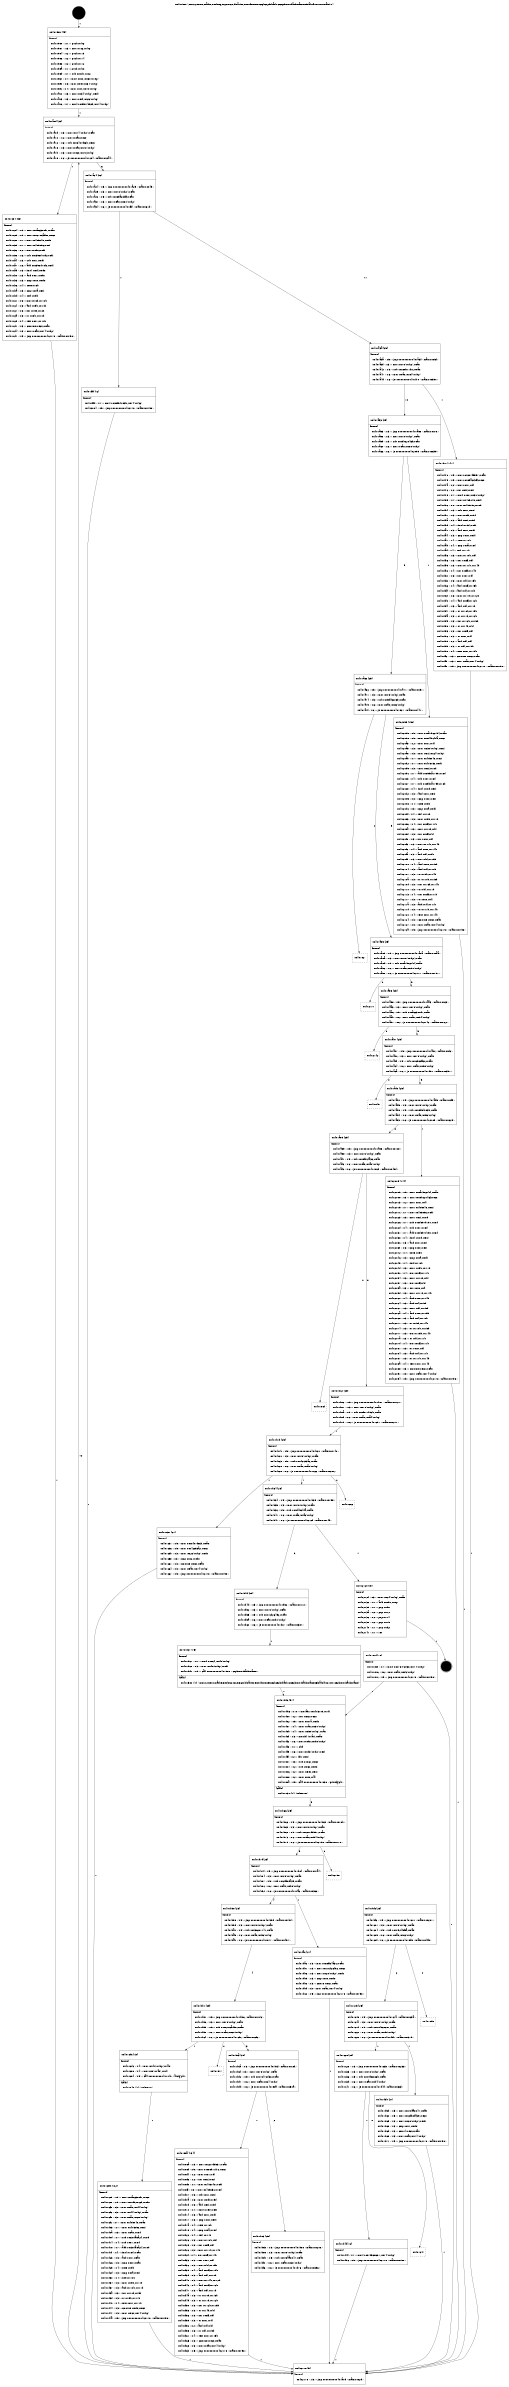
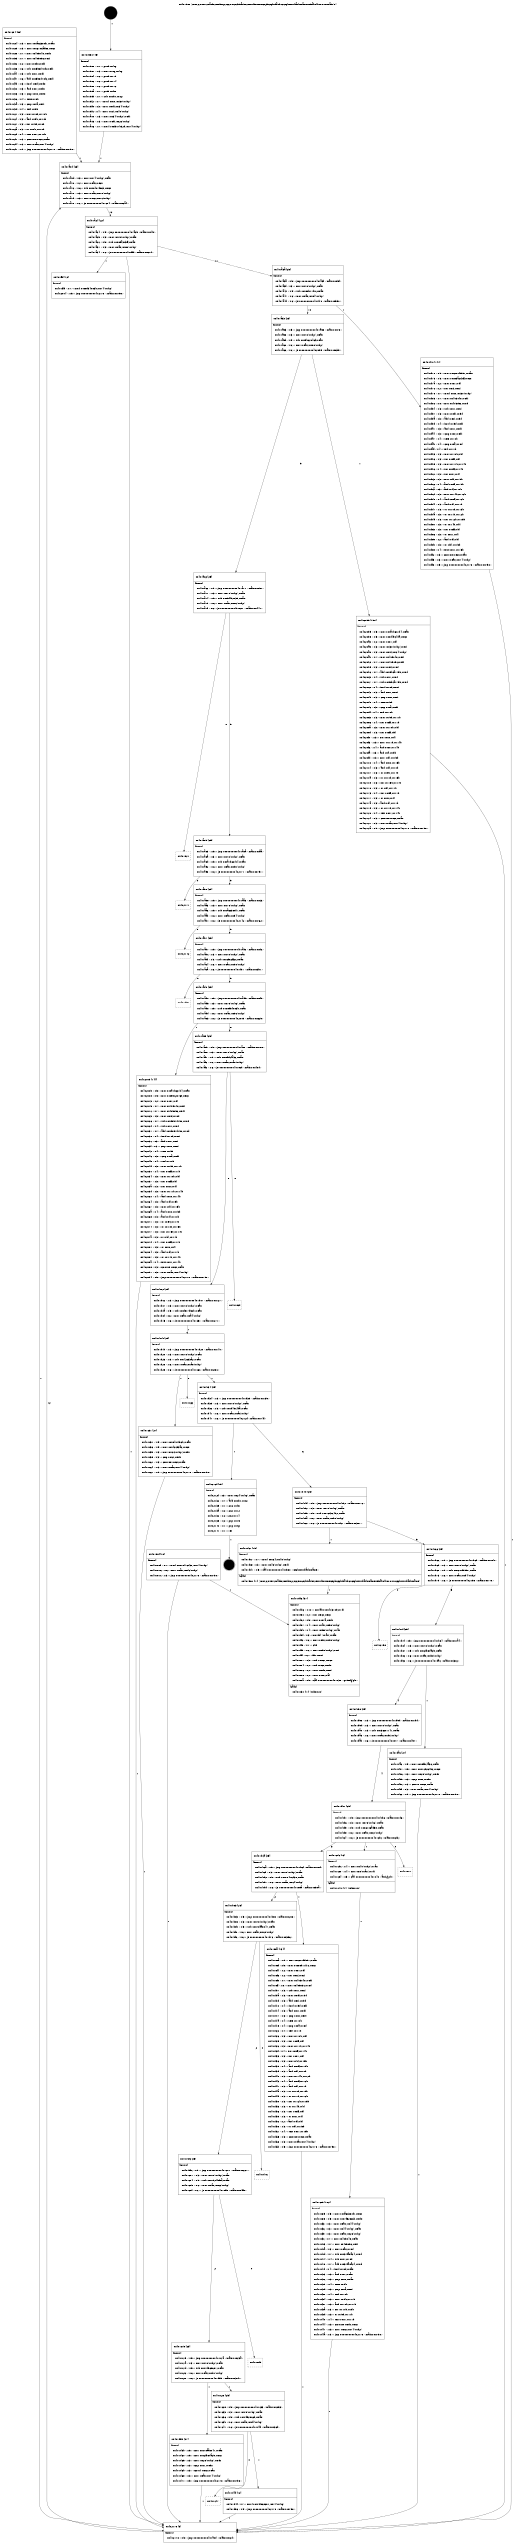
(102, 167) -> (111, 212)
(65, 188) -> (79, 157)
(87, 1485) -> (130, 1401)
(310, 1801) -> (395, 1532)
none -> (237, 2047)
none -> (262, 2175)
